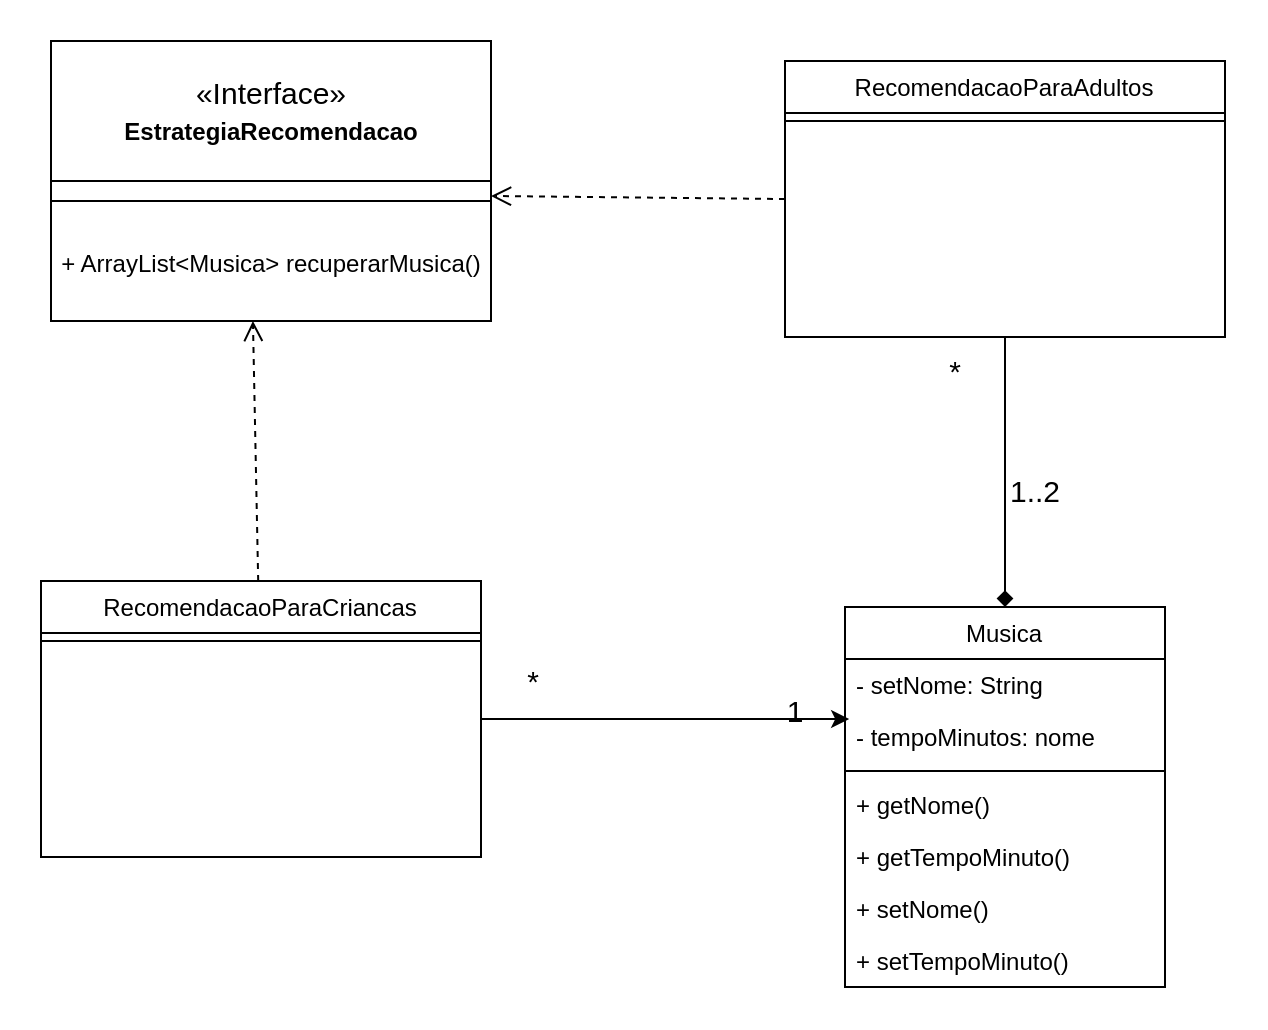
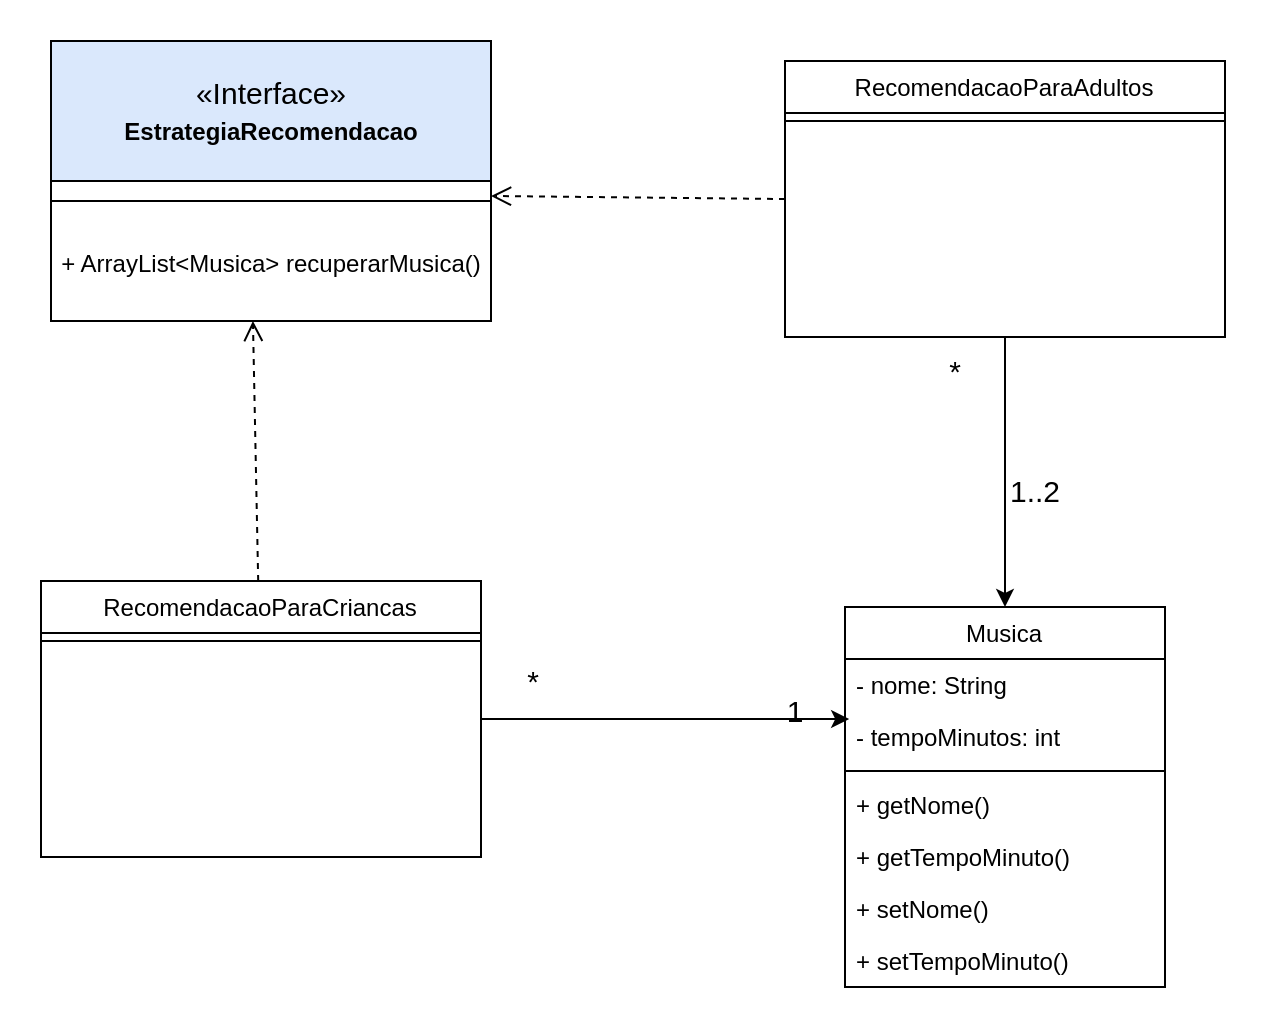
(271, 111) -> (271, 111)
(1005, 591) -> (1005, 592)
(958, 686) -> (938, 686)
(978, 738) -> (968, 738)
